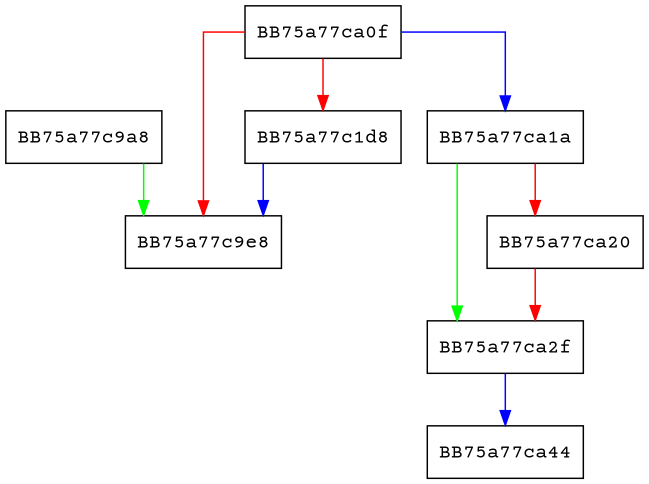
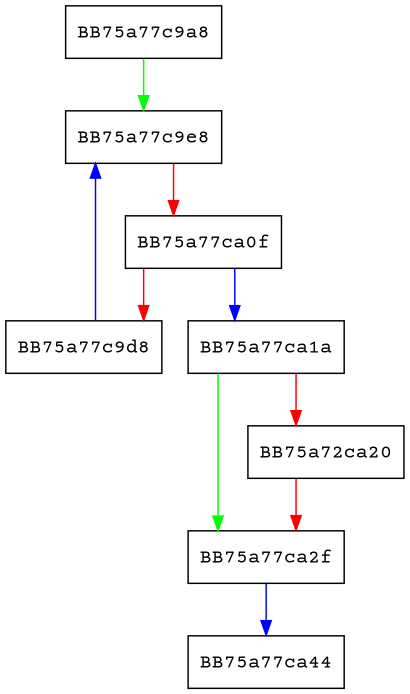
(203, 96) -> (174, 182)
(323, 137) -> (84, 347)
(565, 242) -> (326, 452)
